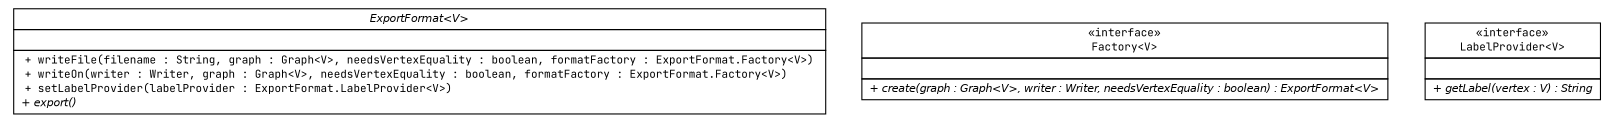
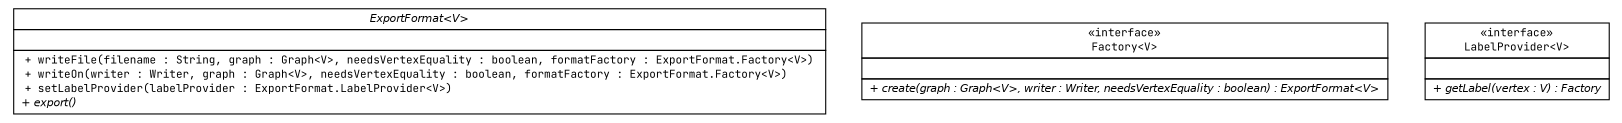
(1513, 89) -> (1517, 89)
